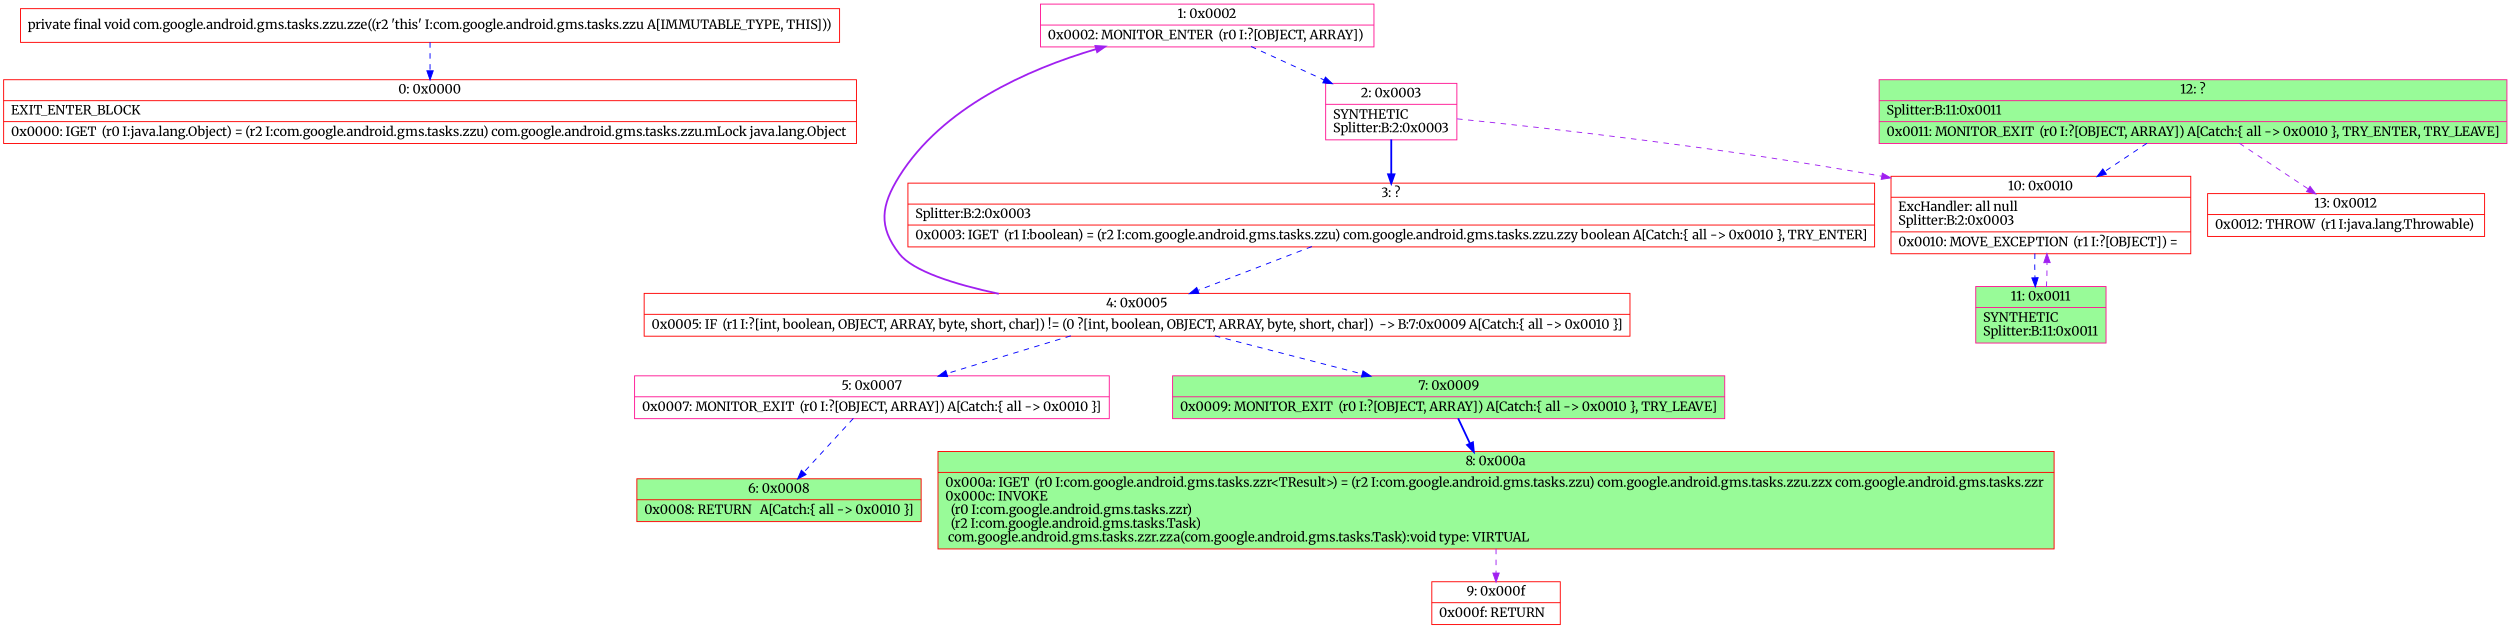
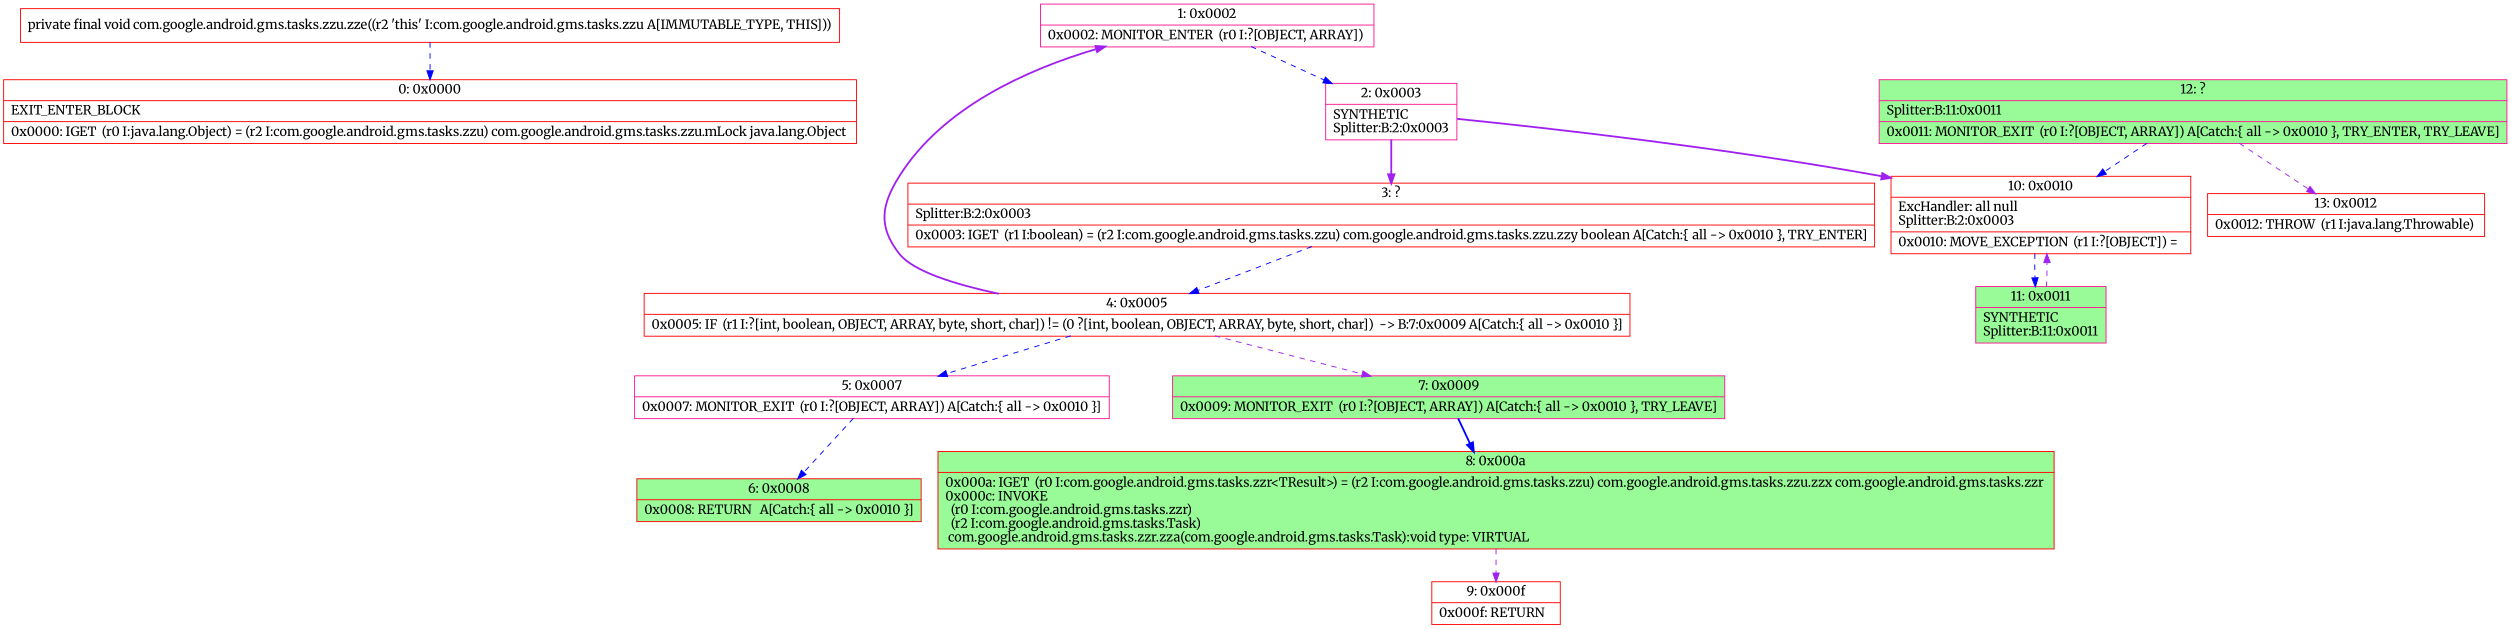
(1670, 144) -> (1670, 144)
(1391, 157) -> (1391, 157)
(1288, 355) -> (1288, 355)
